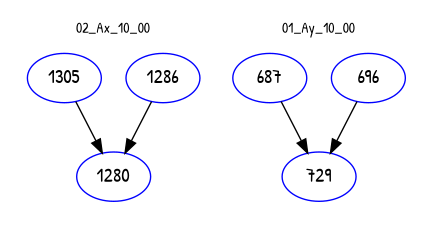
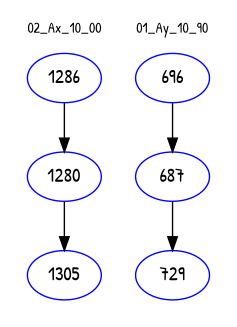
(319, 29) -> (173, 29)
(86, 121) -> (64, 219)
(347, 121) -> (173, 121)
